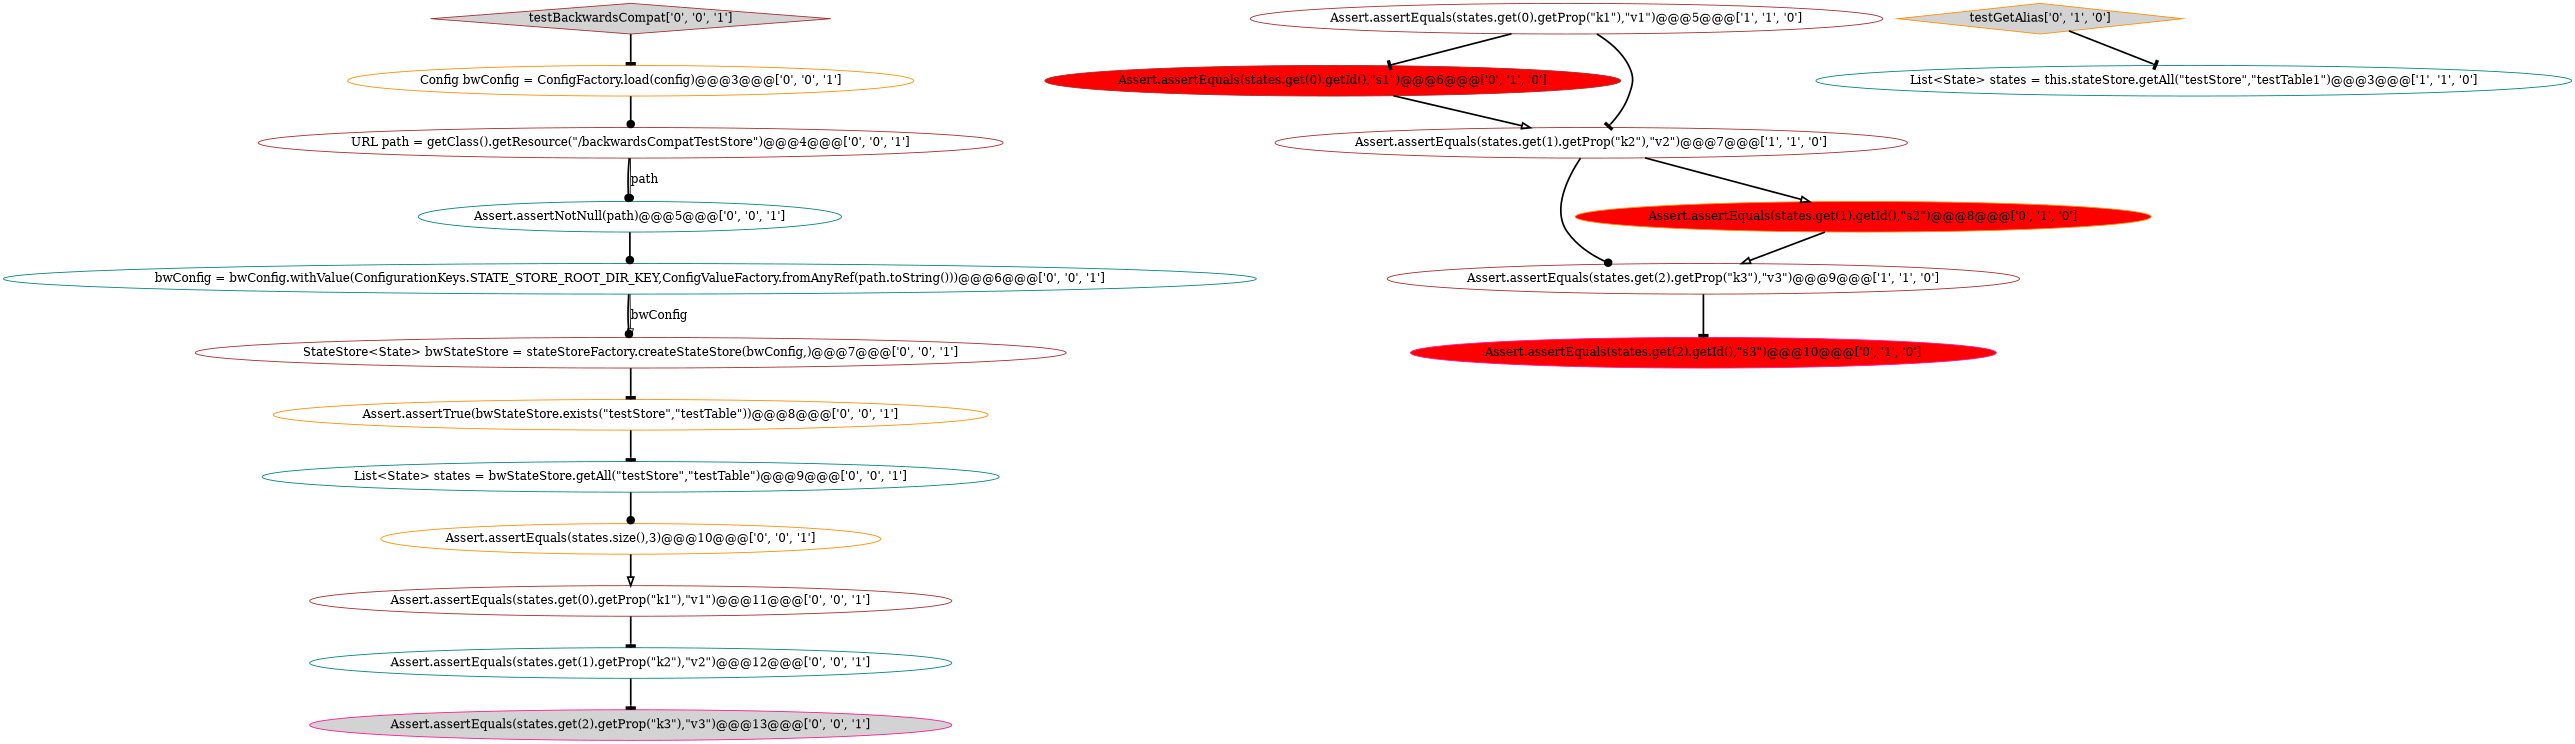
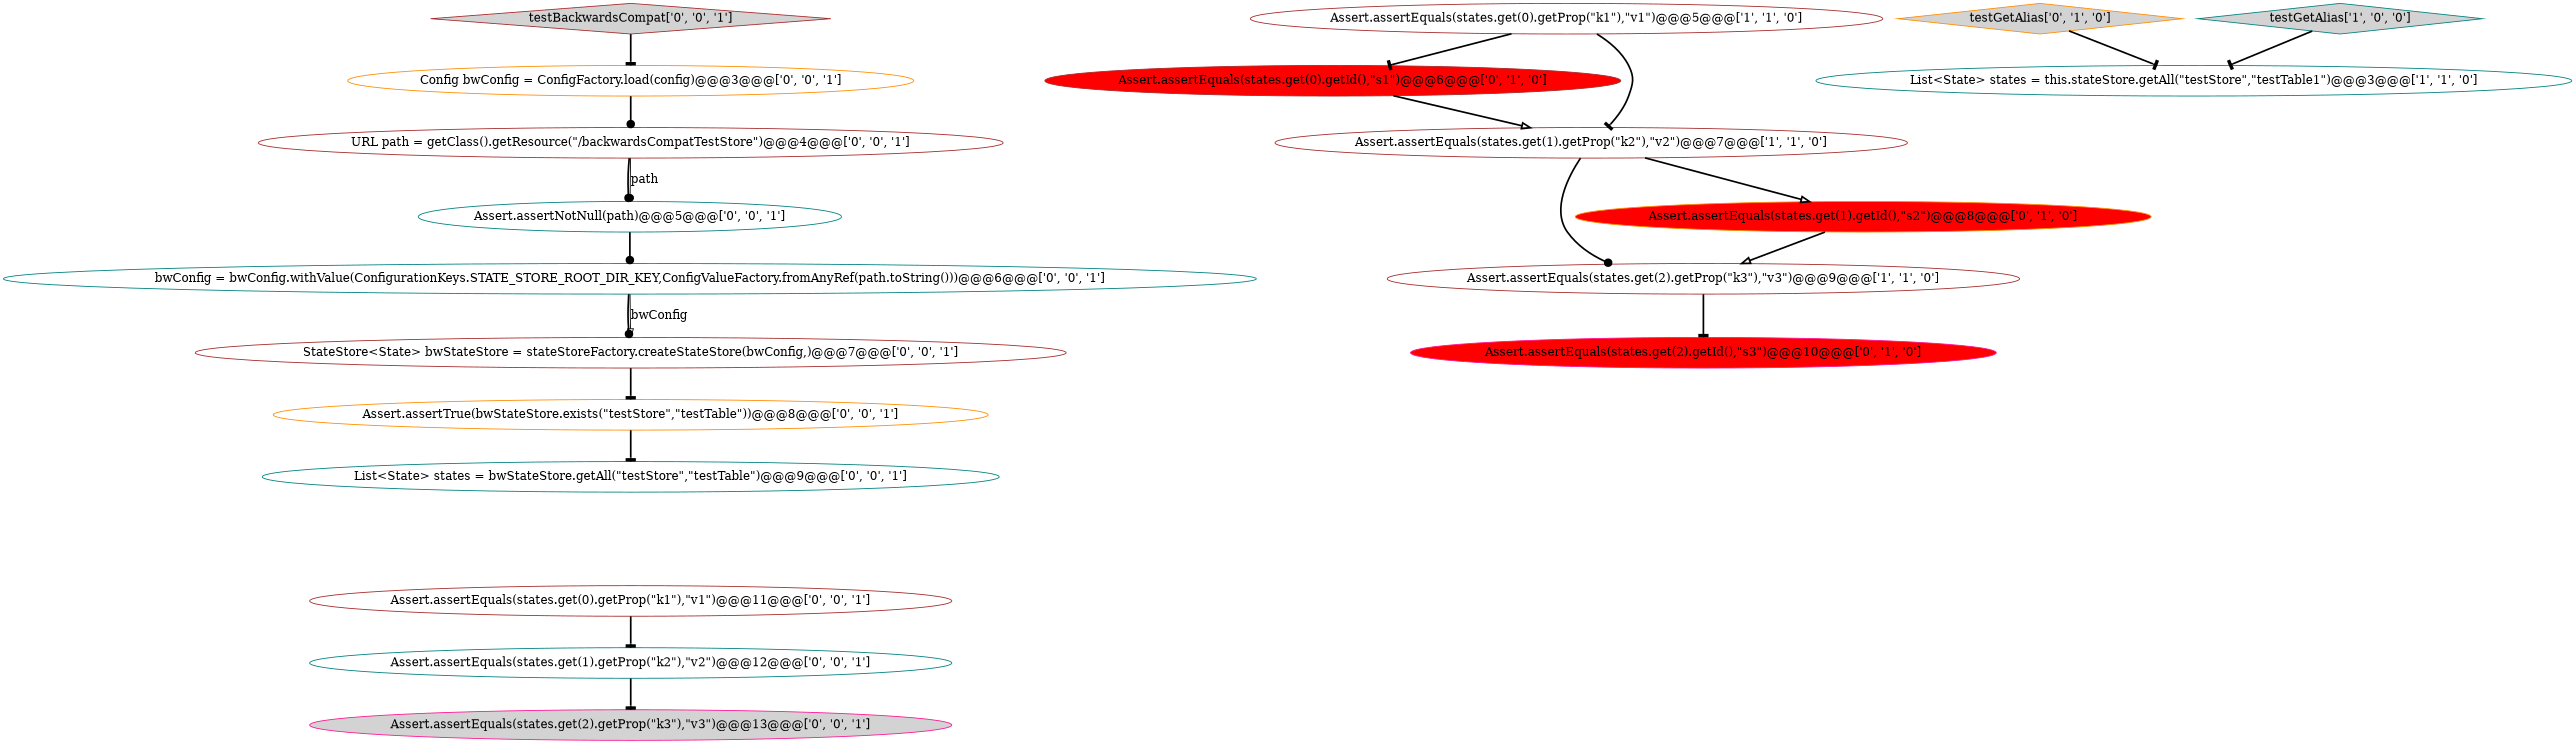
none -> (2340, 19)
(631, 539) -> none
